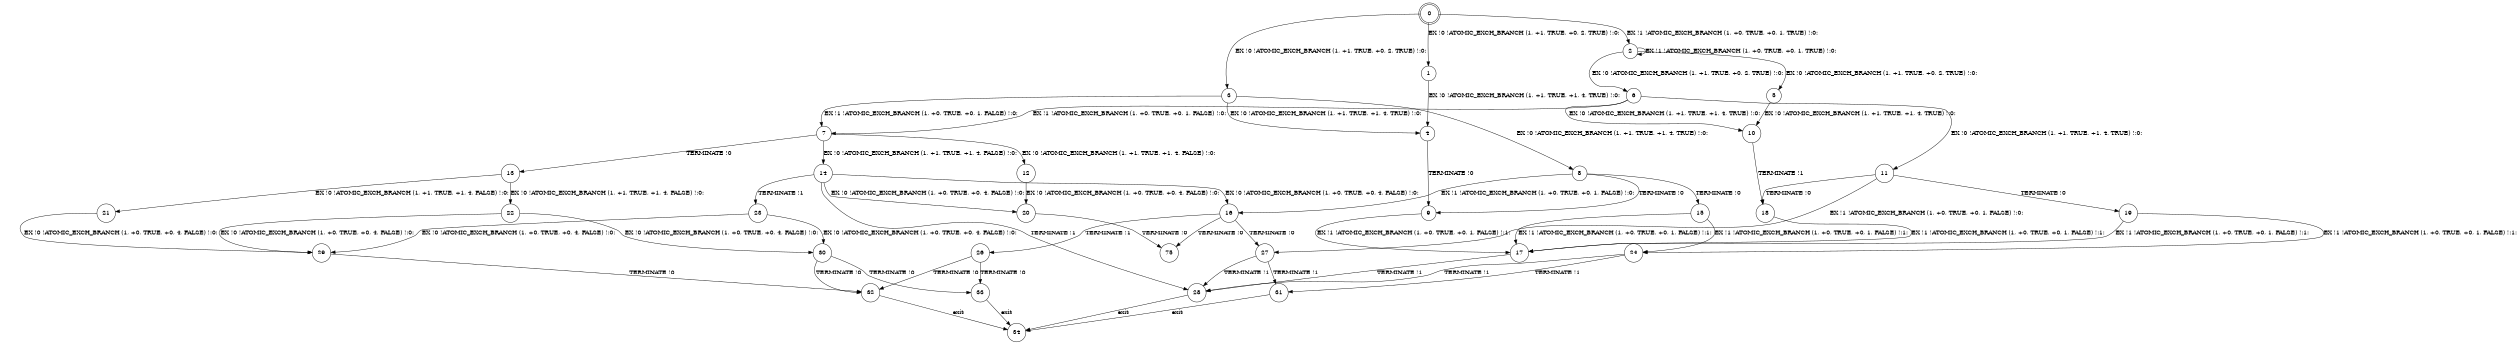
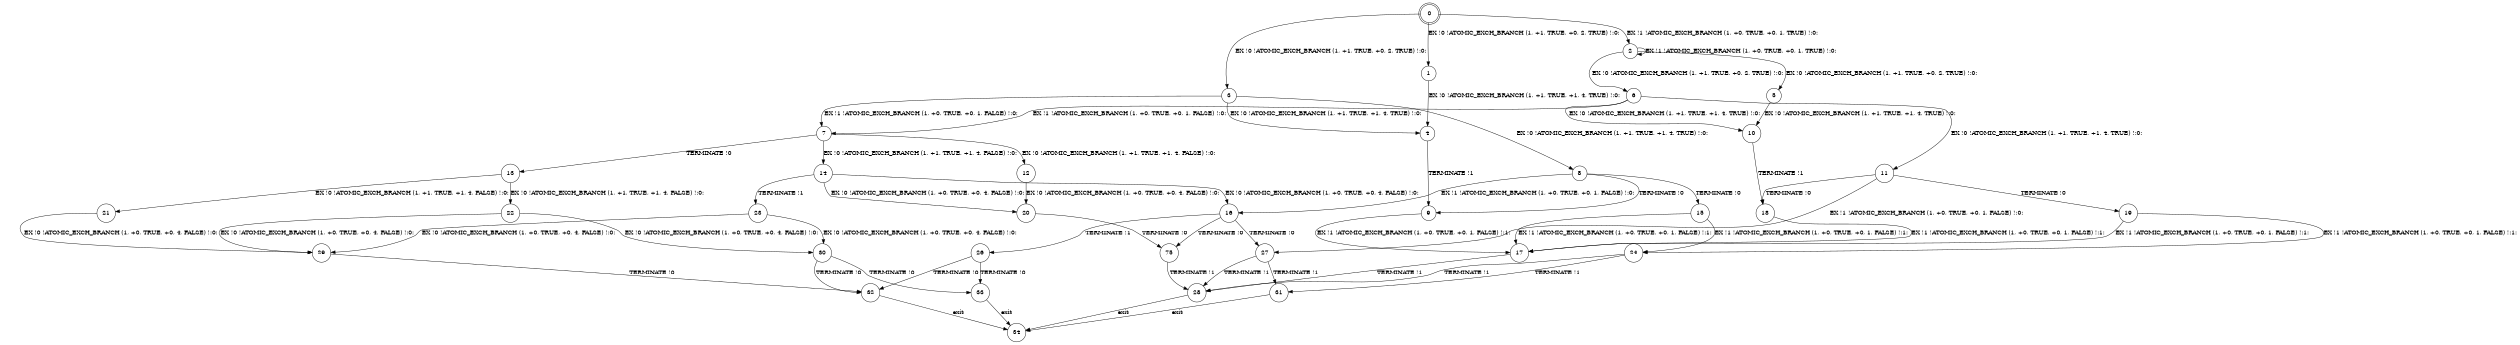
(1451, 173) -> (1451, 173)
(997, 225) -> (1171, 278)
